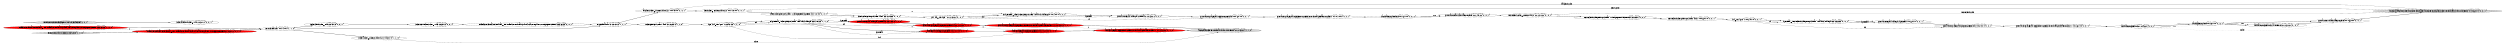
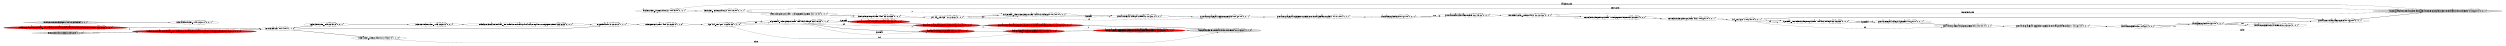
(637, 18) -> (637, 18)
(2308, 23) -> (2043, 17)
